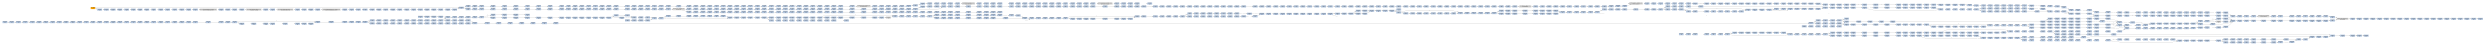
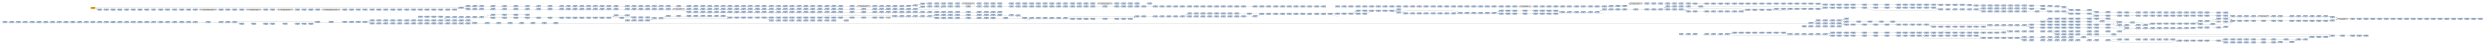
(1330, 6) -> none
